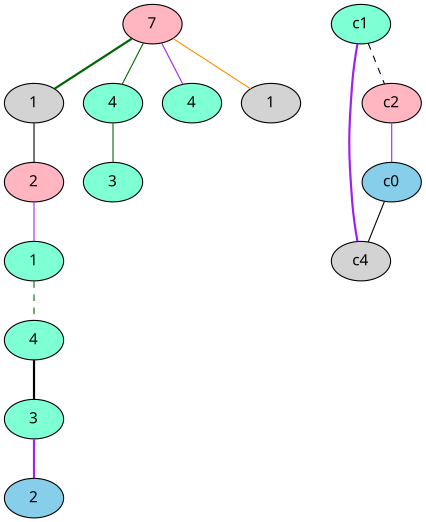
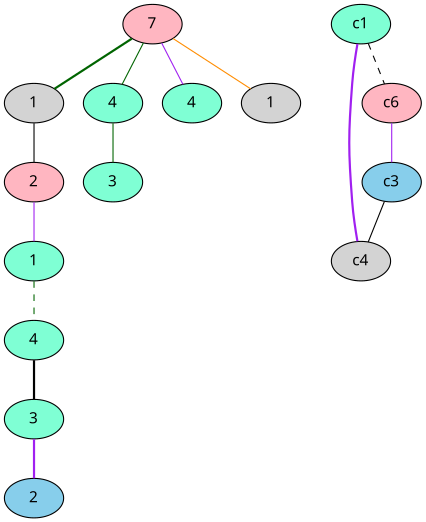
(392, 103) -> (392, 103)
(392, 182) -> (392, 182)
